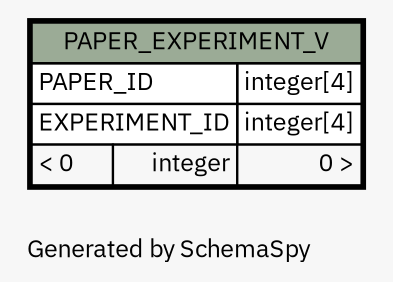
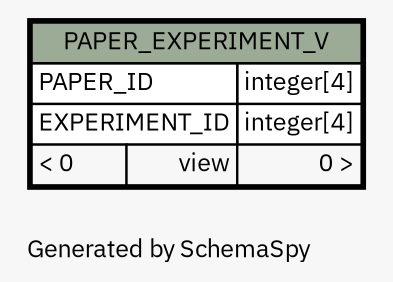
(191, 164) -> (205, 164)
